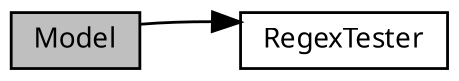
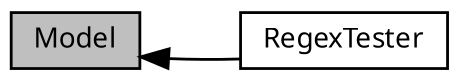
(176, 22) -> (204, 59)
